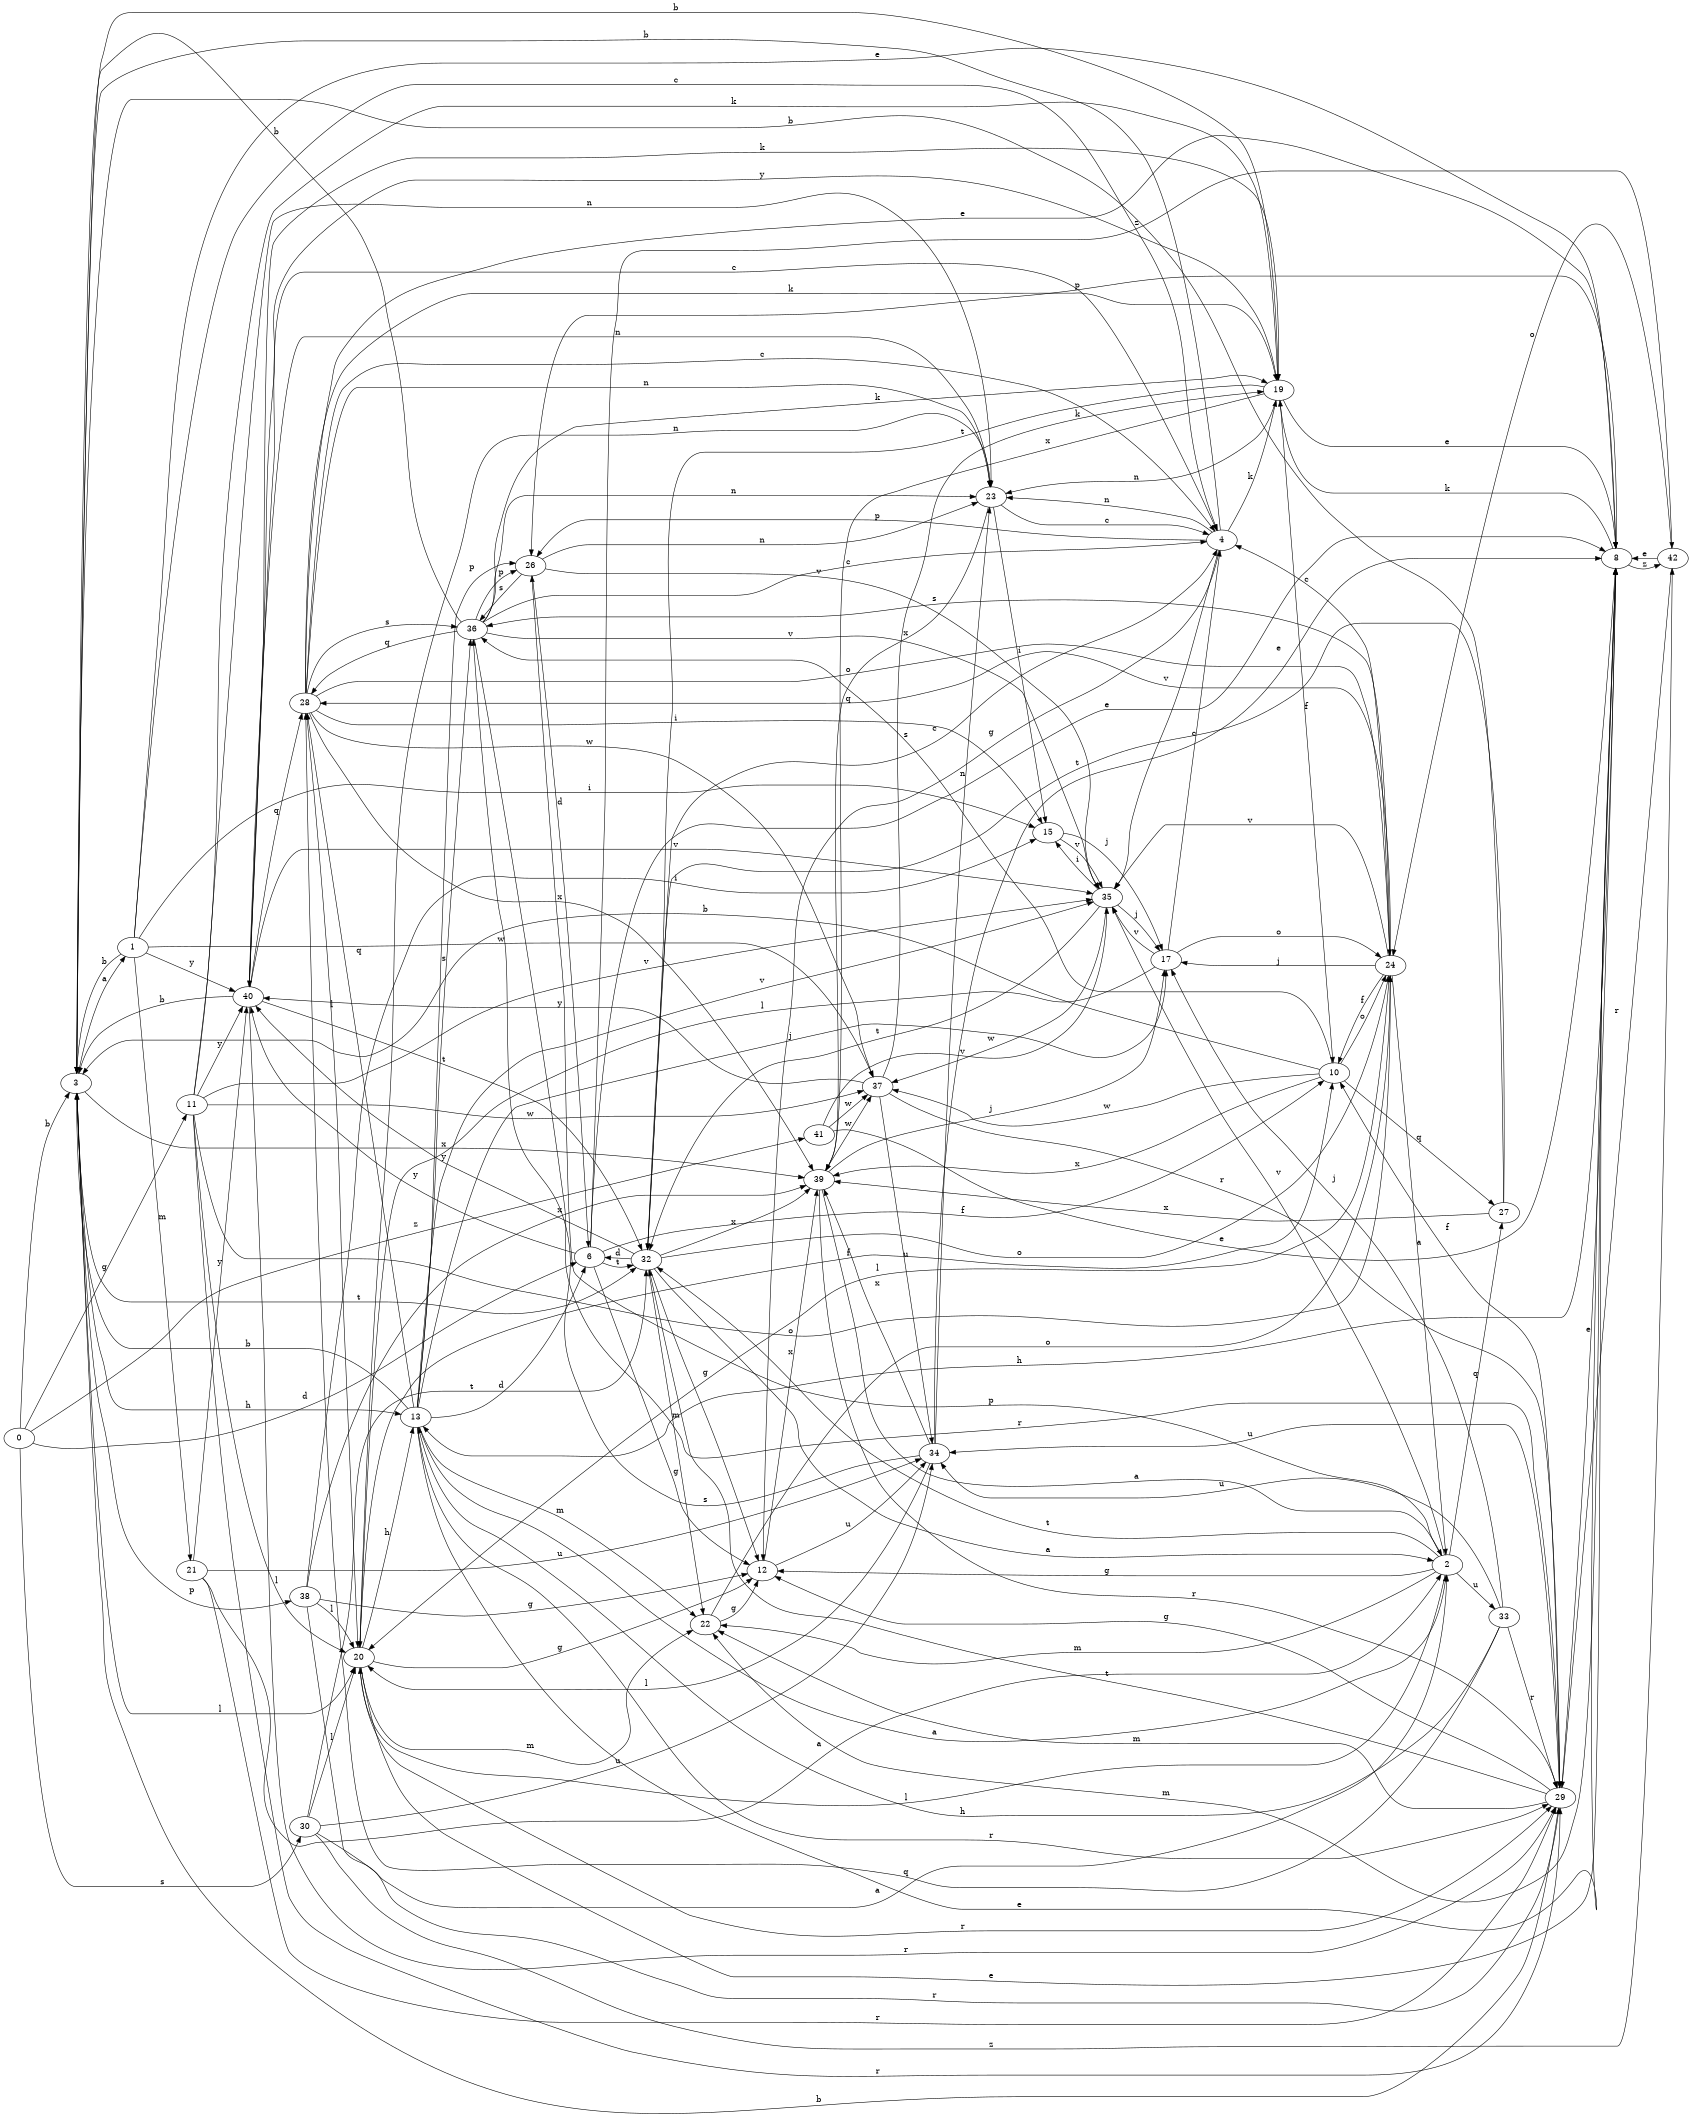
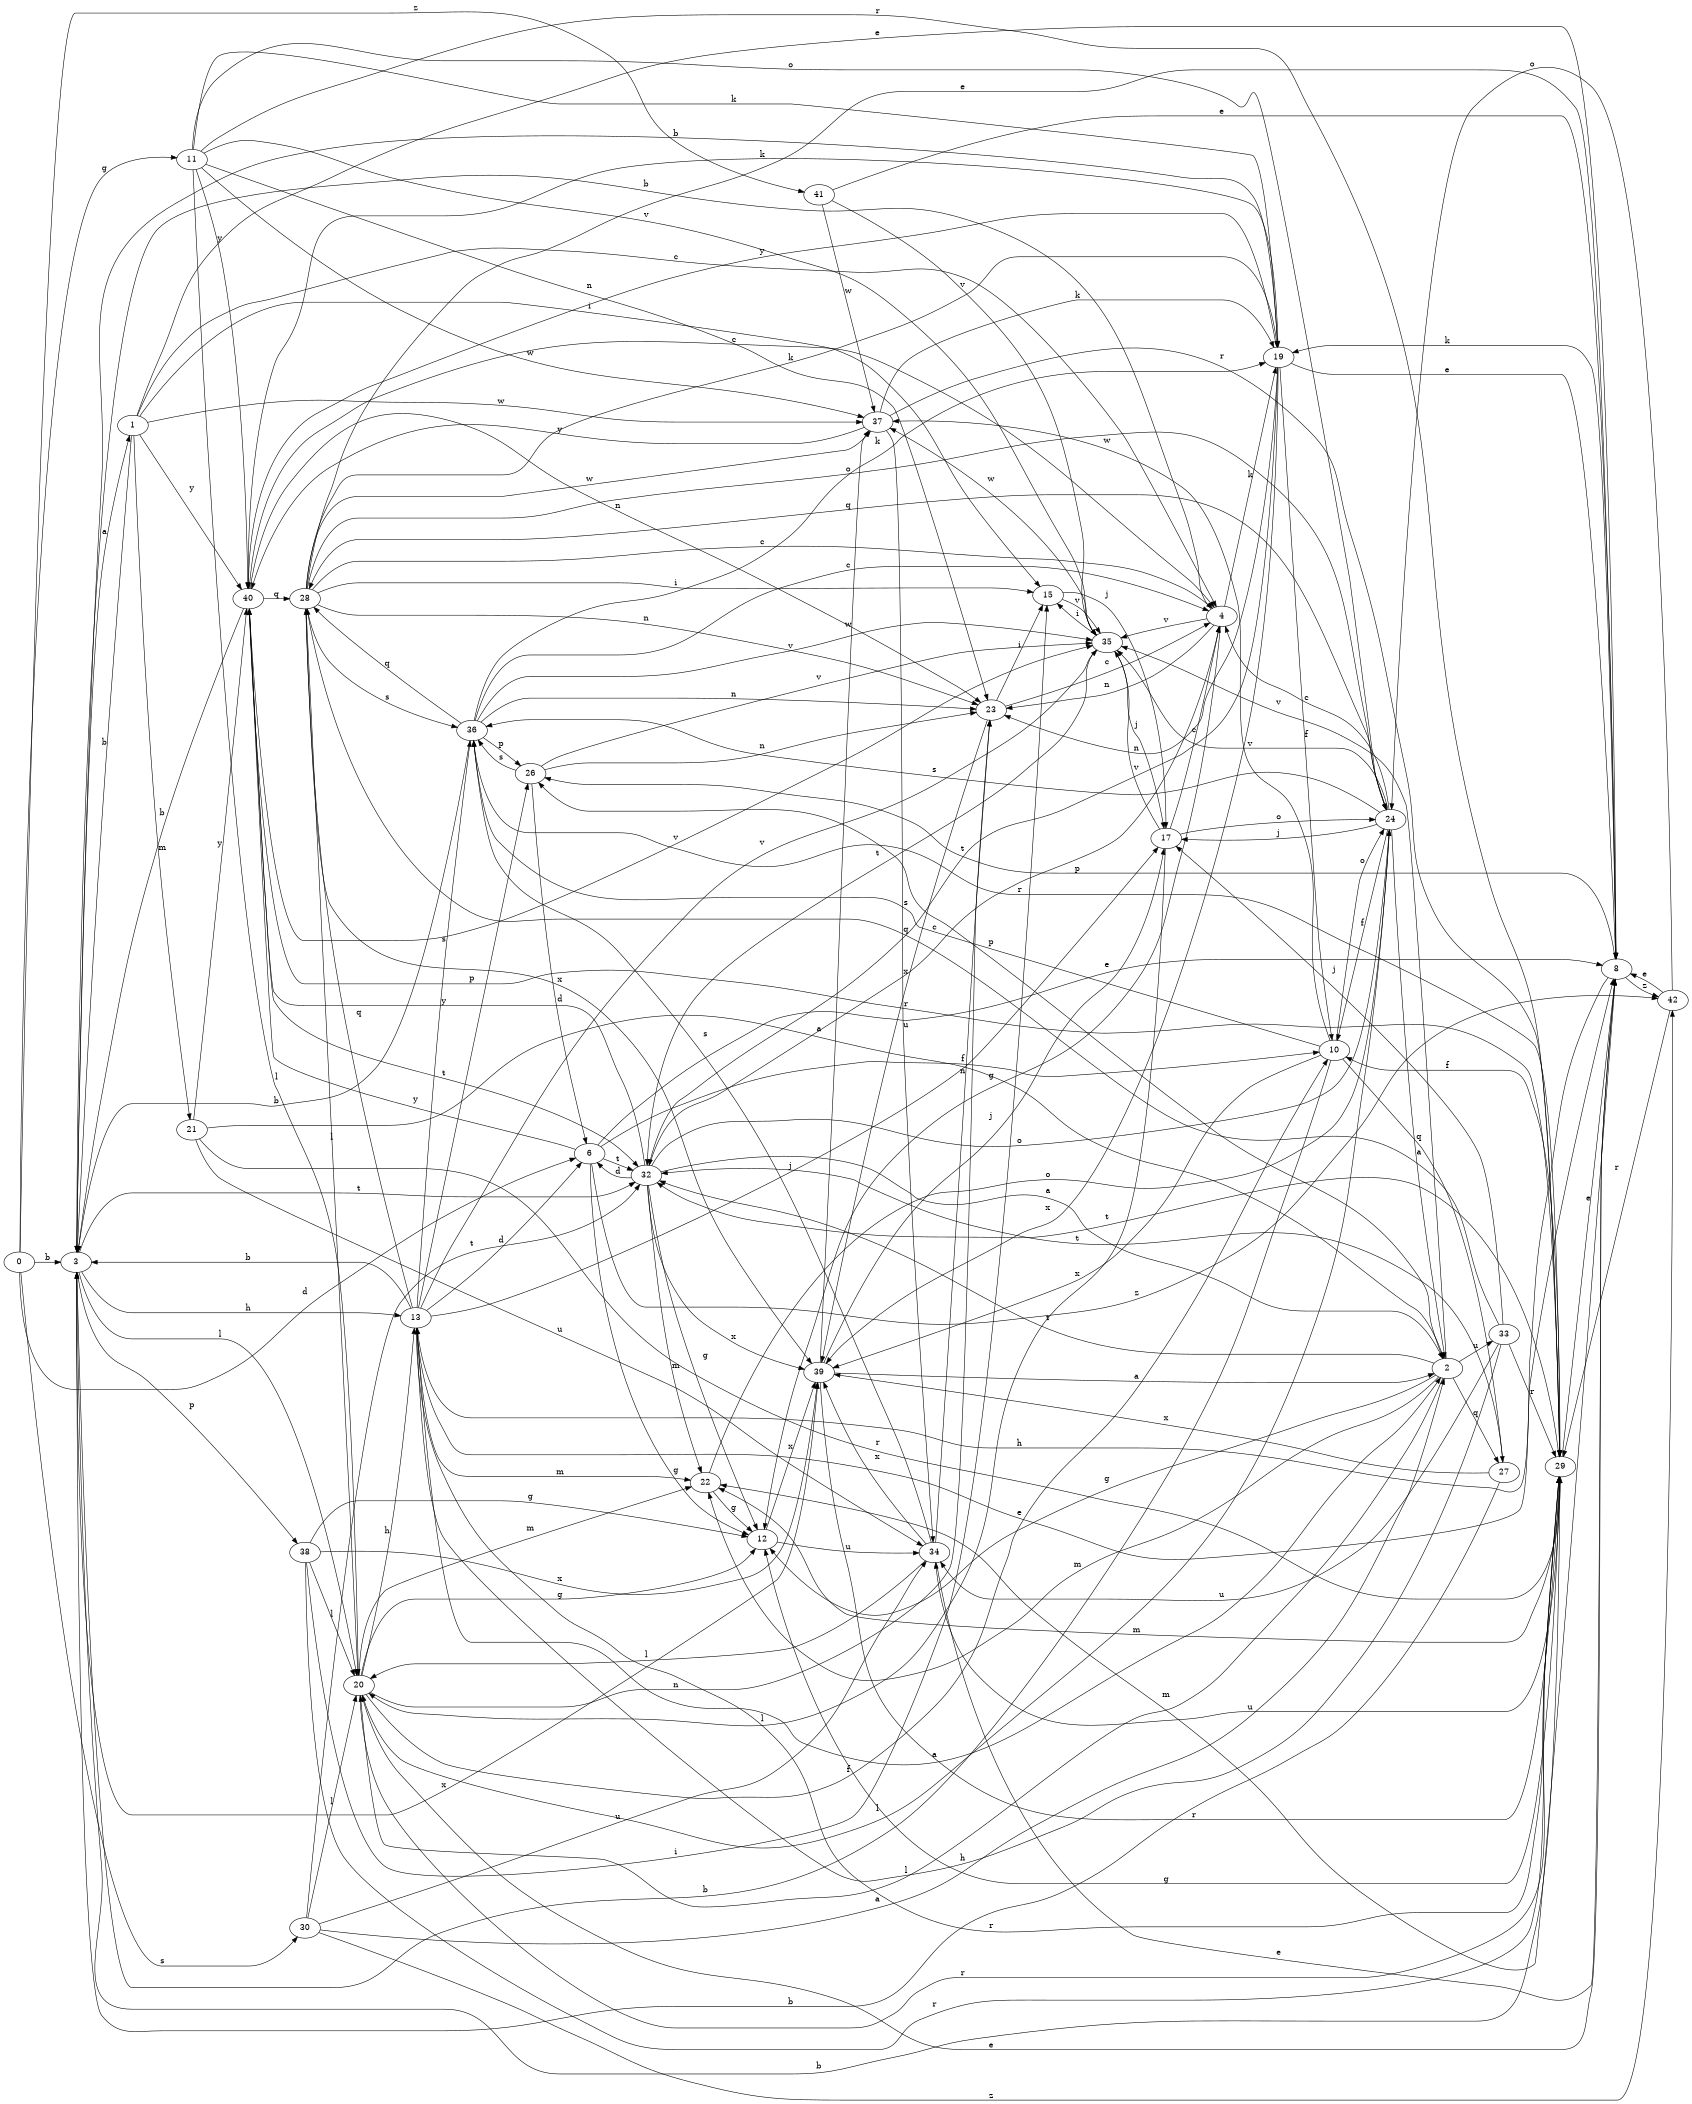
(868, 520) -> none
